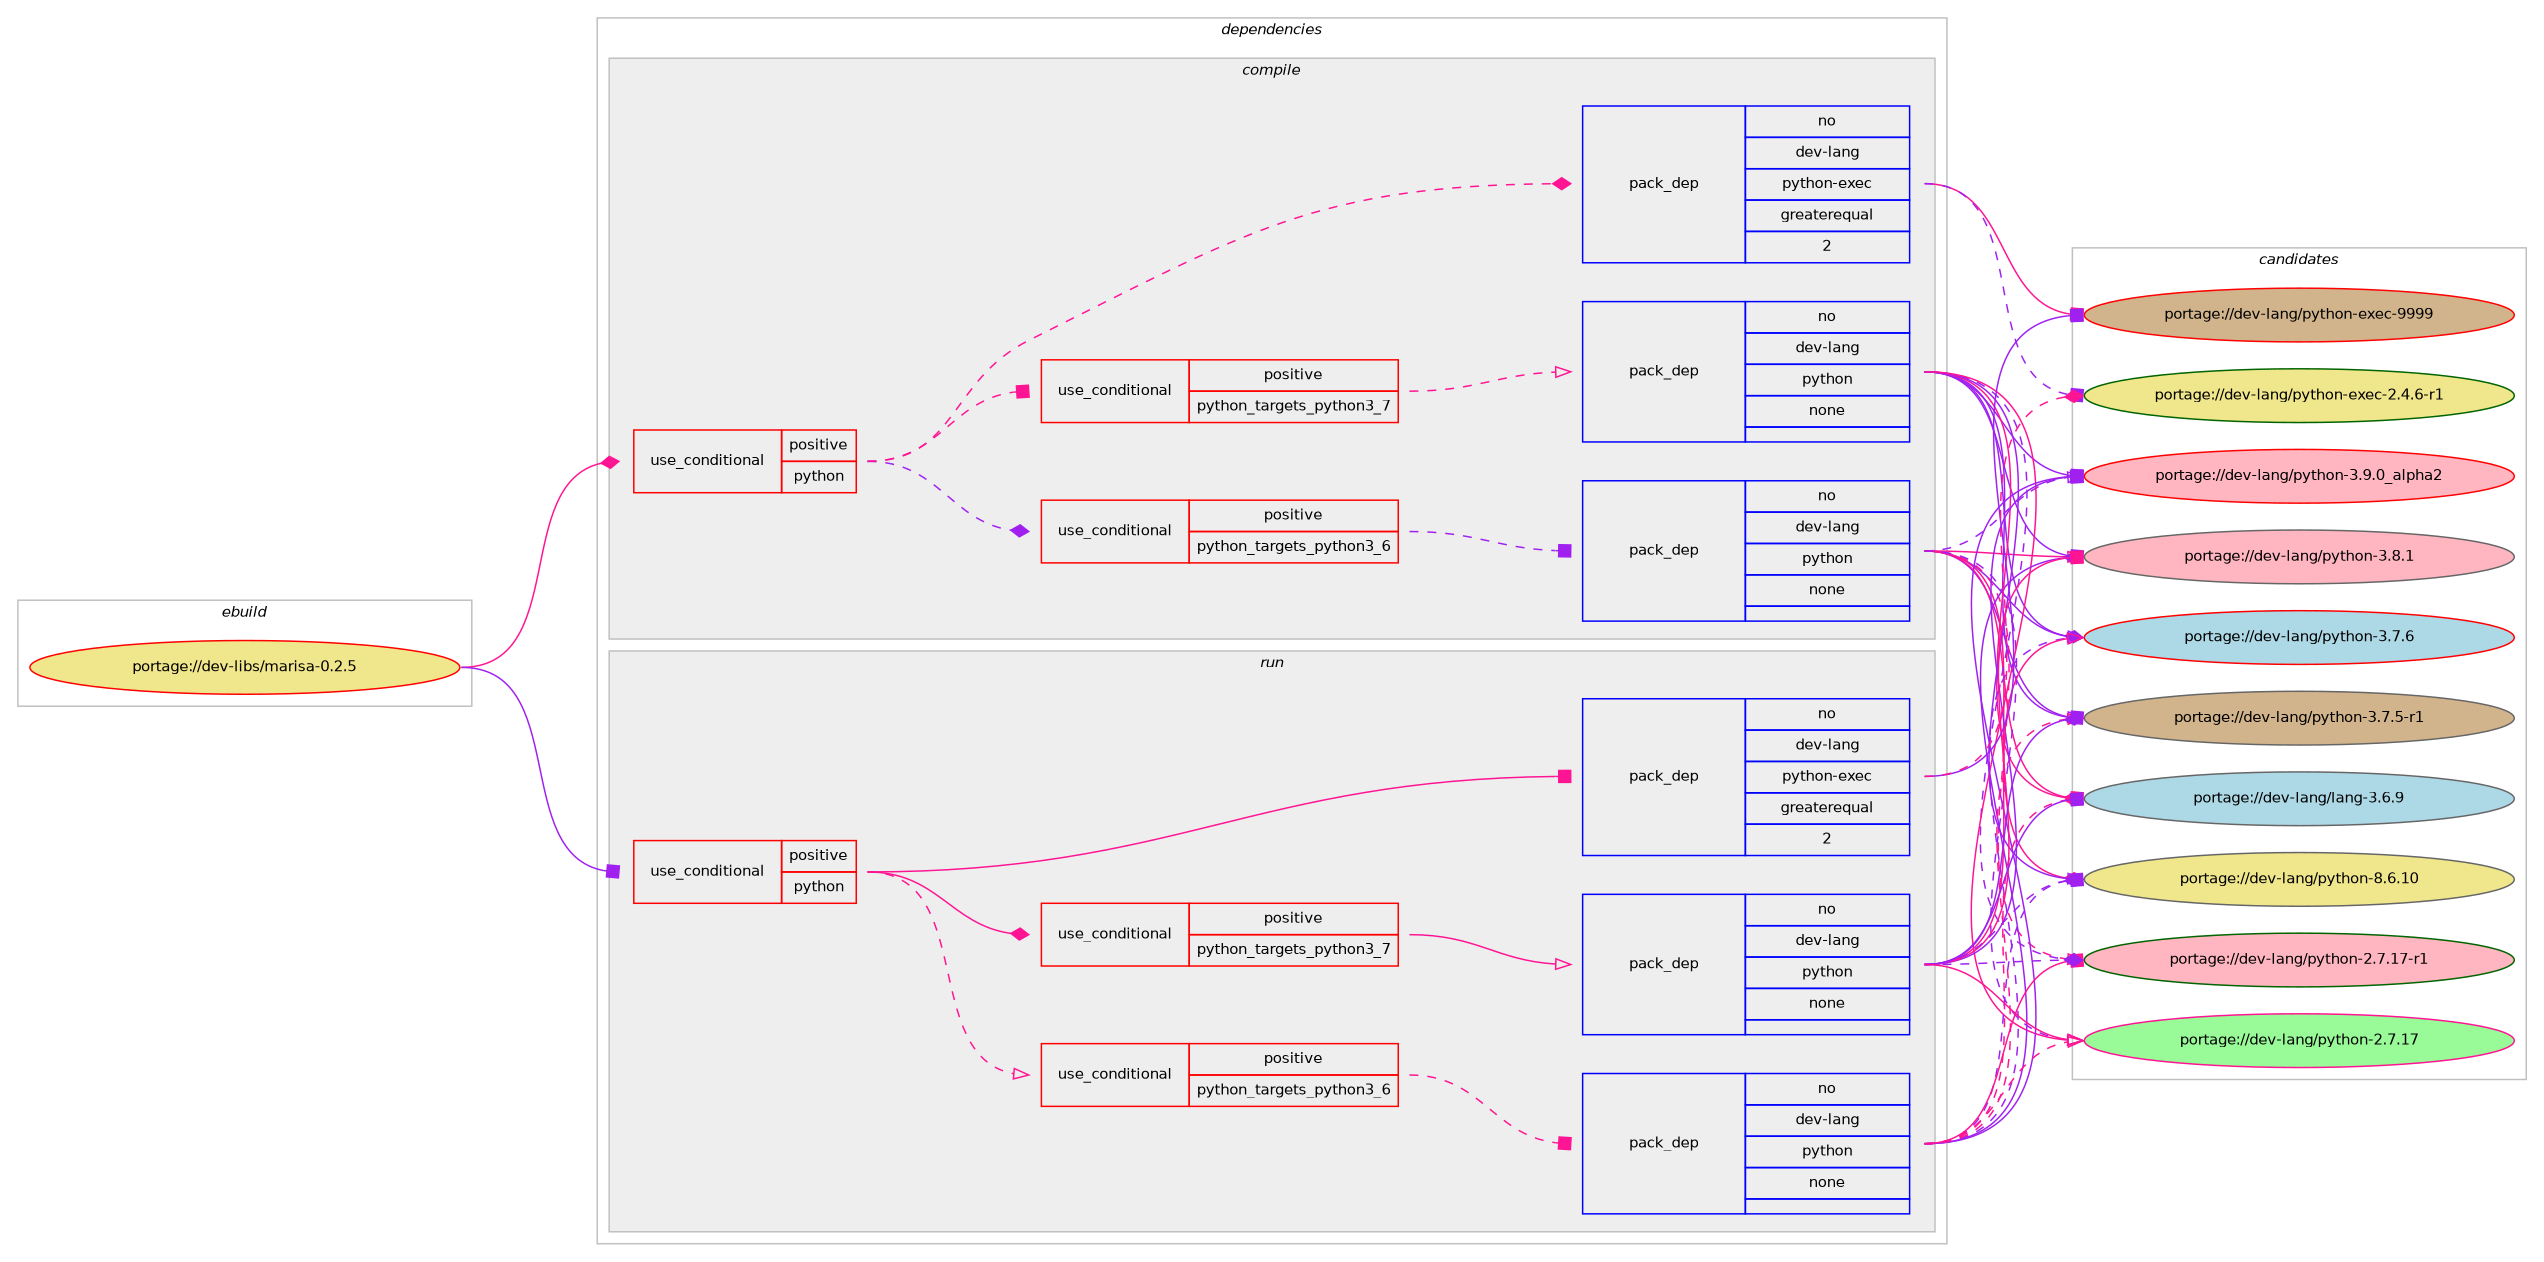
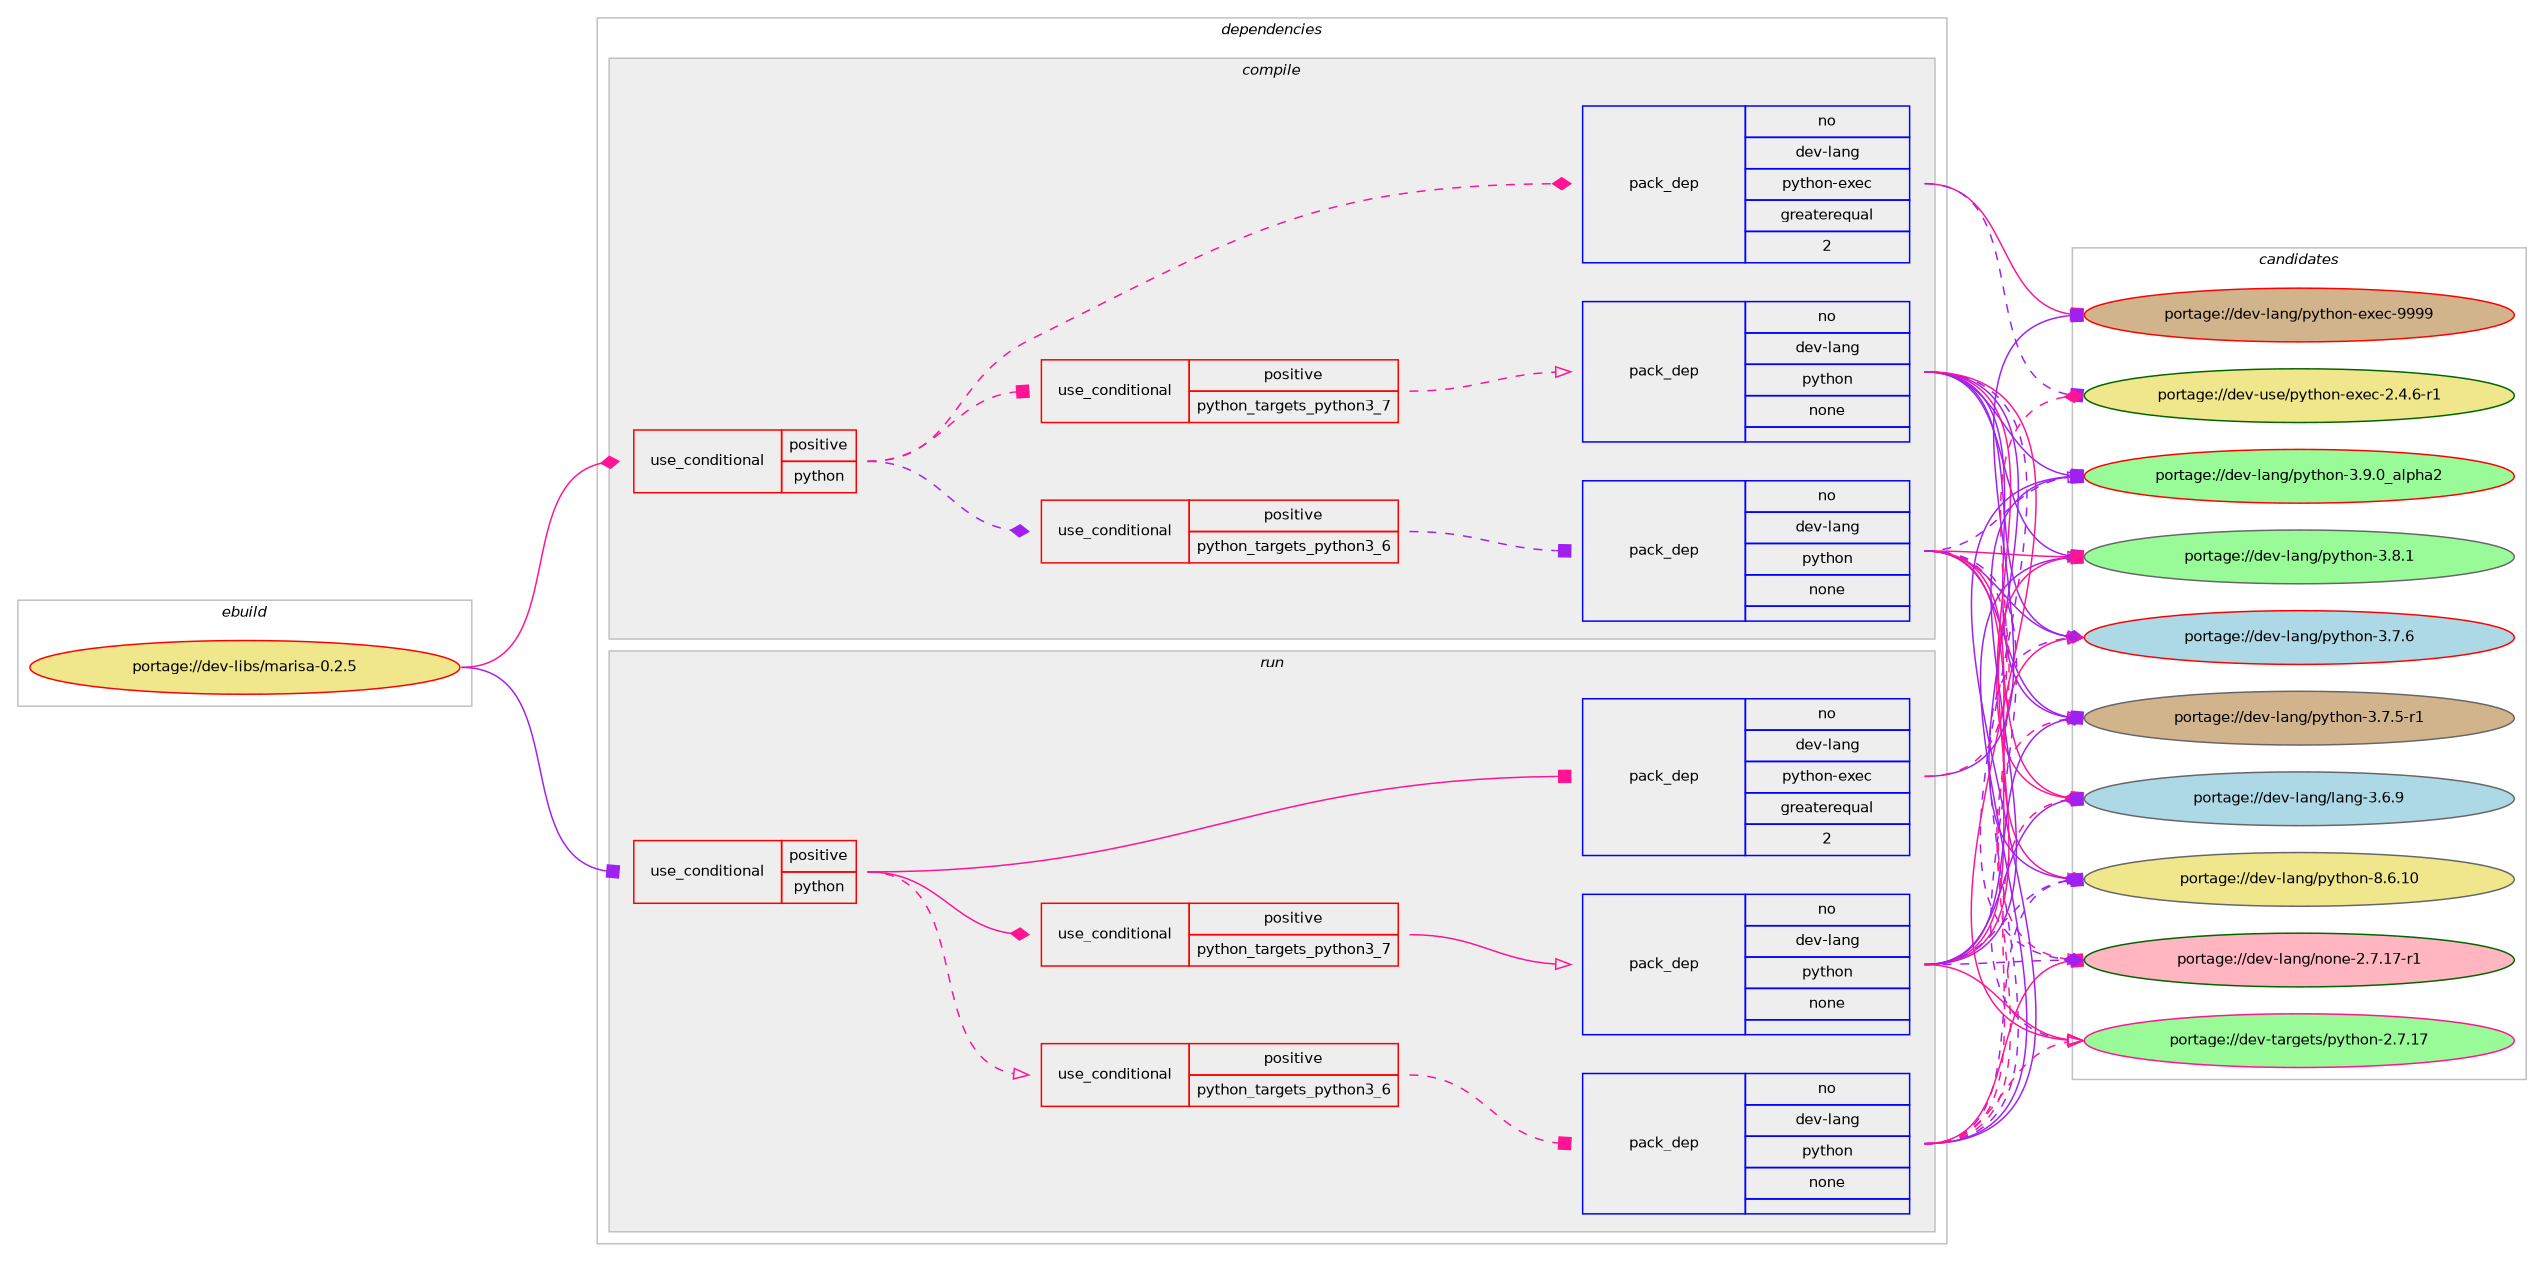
(2299, 396) -> (2299, 396)
(2299, 476) -> (2299, 476)
(2299, 557) -> (2299, 557)
(2299, 960) -> (2299, 960)
(2299, 1041) -> (2299, 1041)
